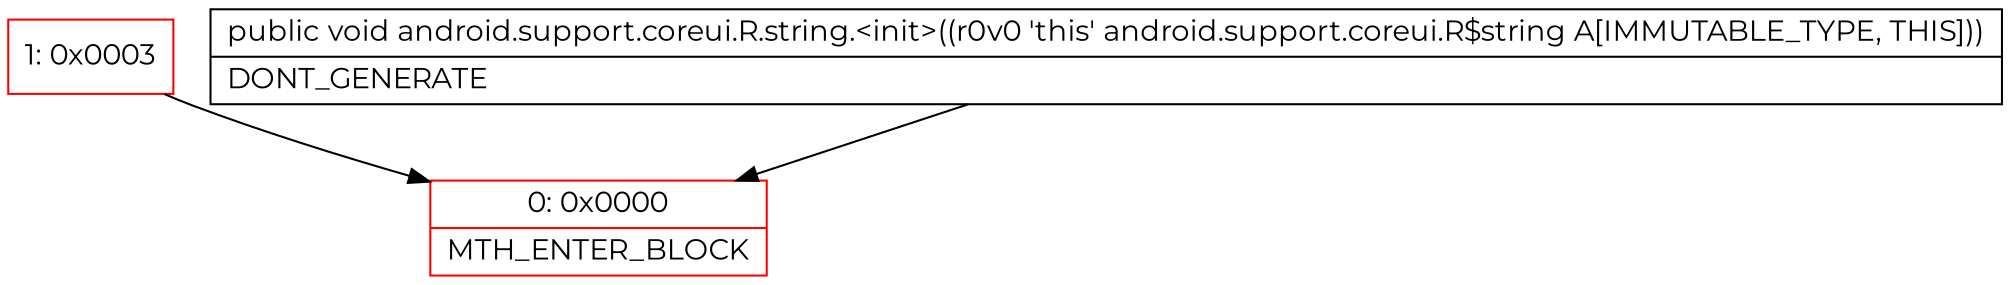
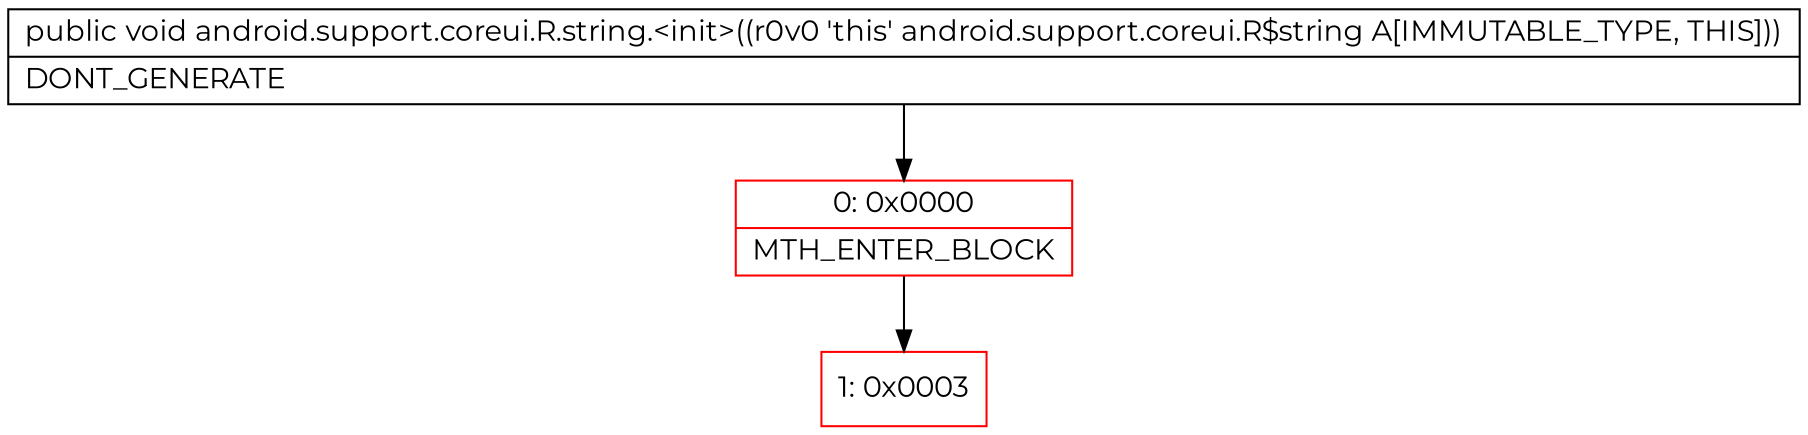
(286, 138) -> (904, 303)
